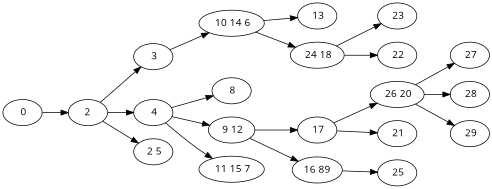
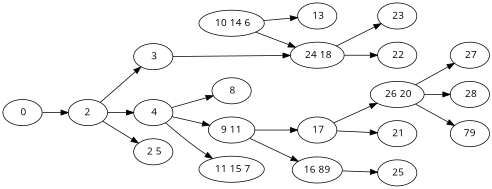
(186, 43) -> (228, 56)
(232, 130) -> (232, 130)
(470, 134) -> (470, 134)
